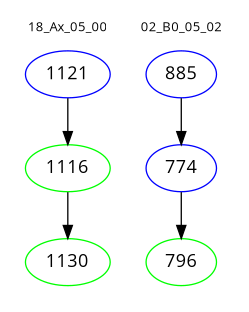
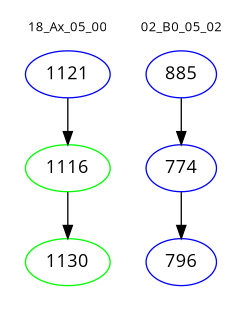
(181, 262) -> (181, 262)
